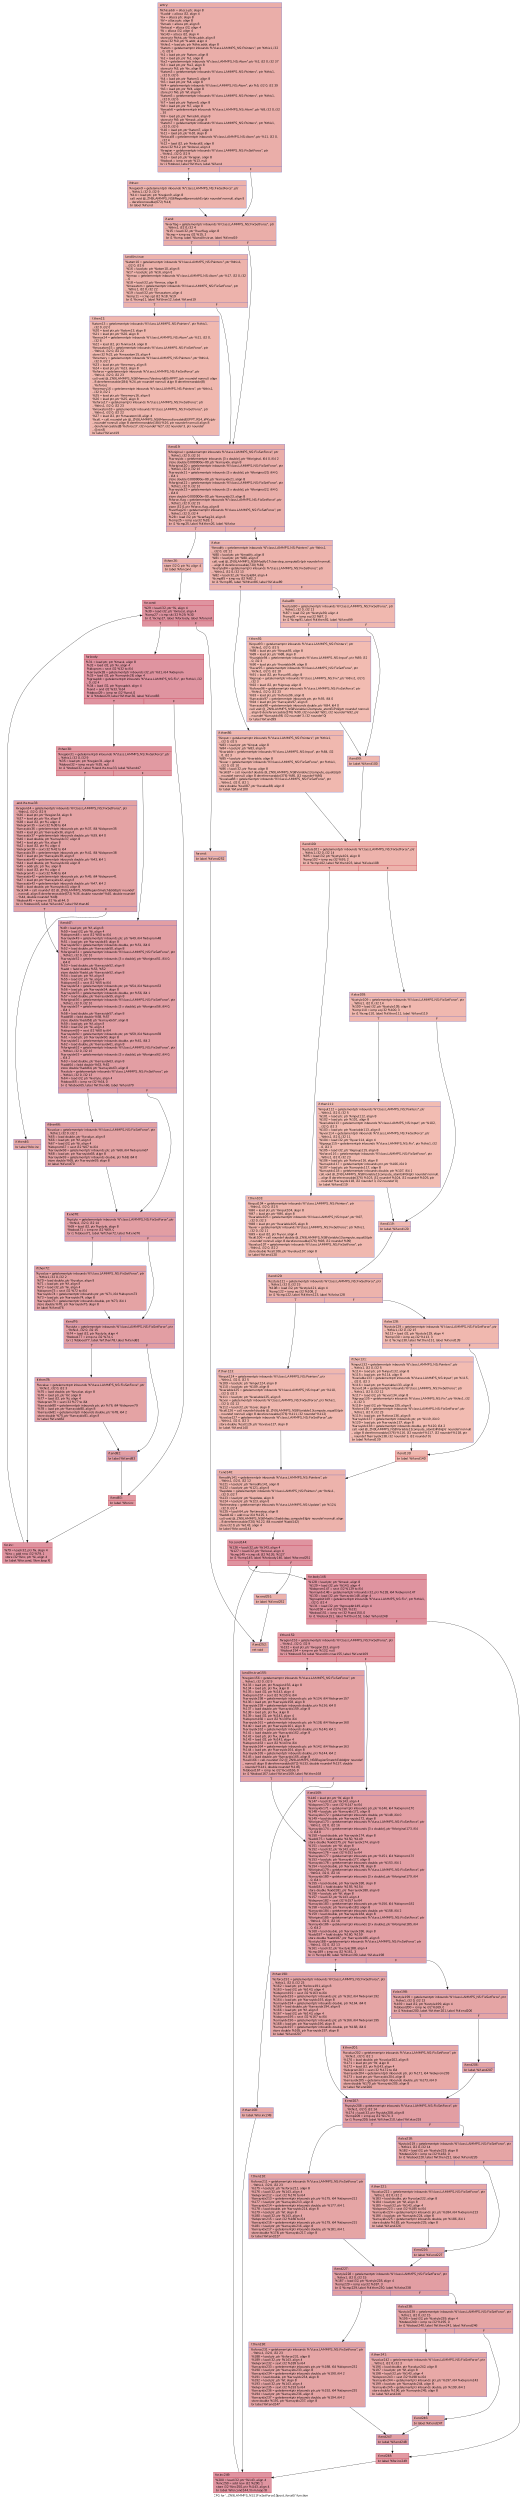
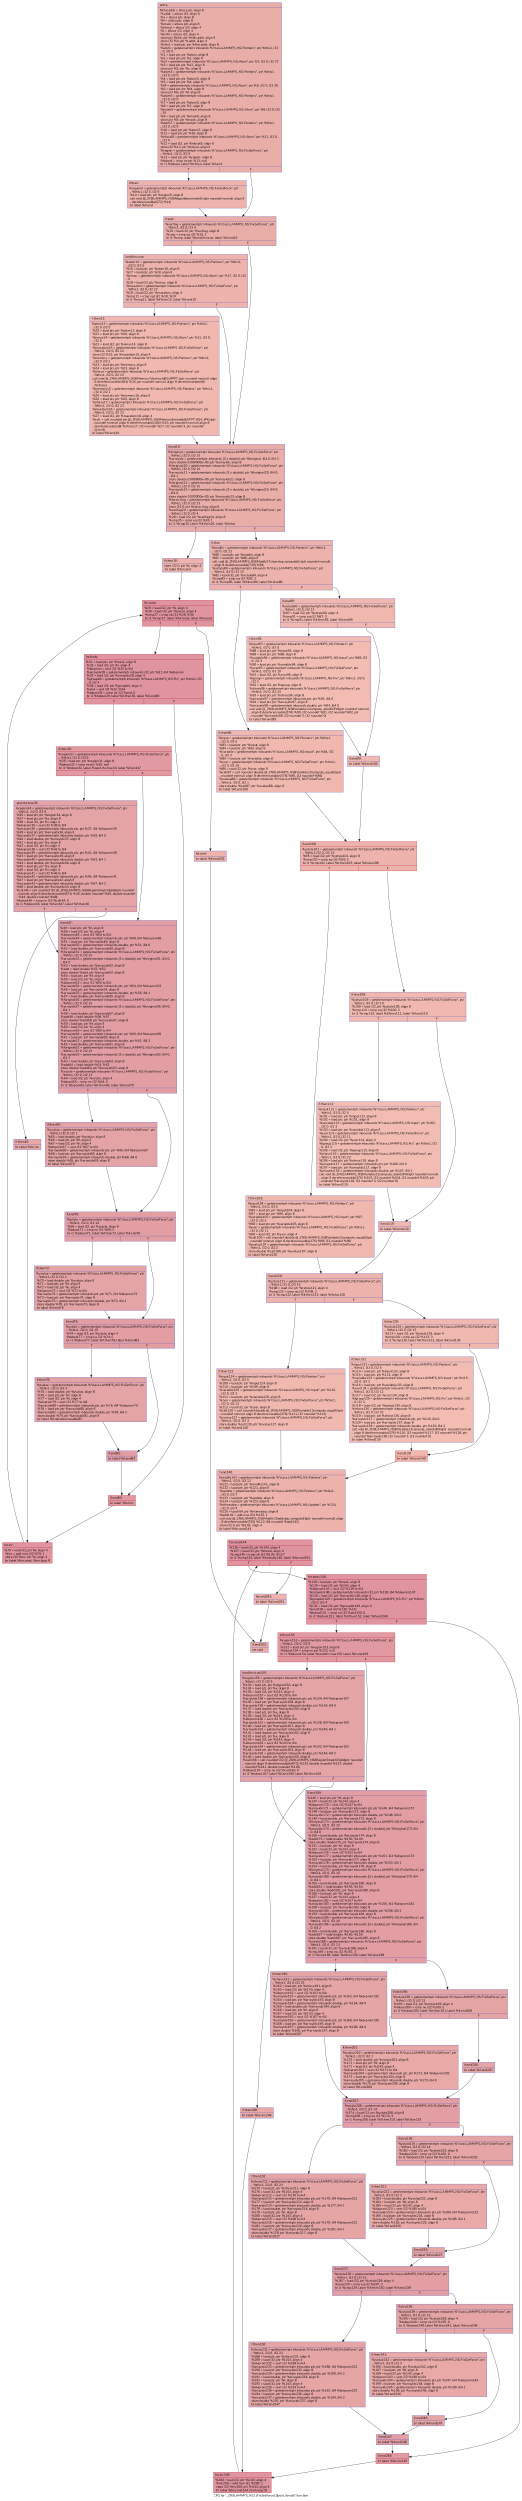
(38, 866) -> (38, 866)
(50, 1419) -> (59, 1419)
